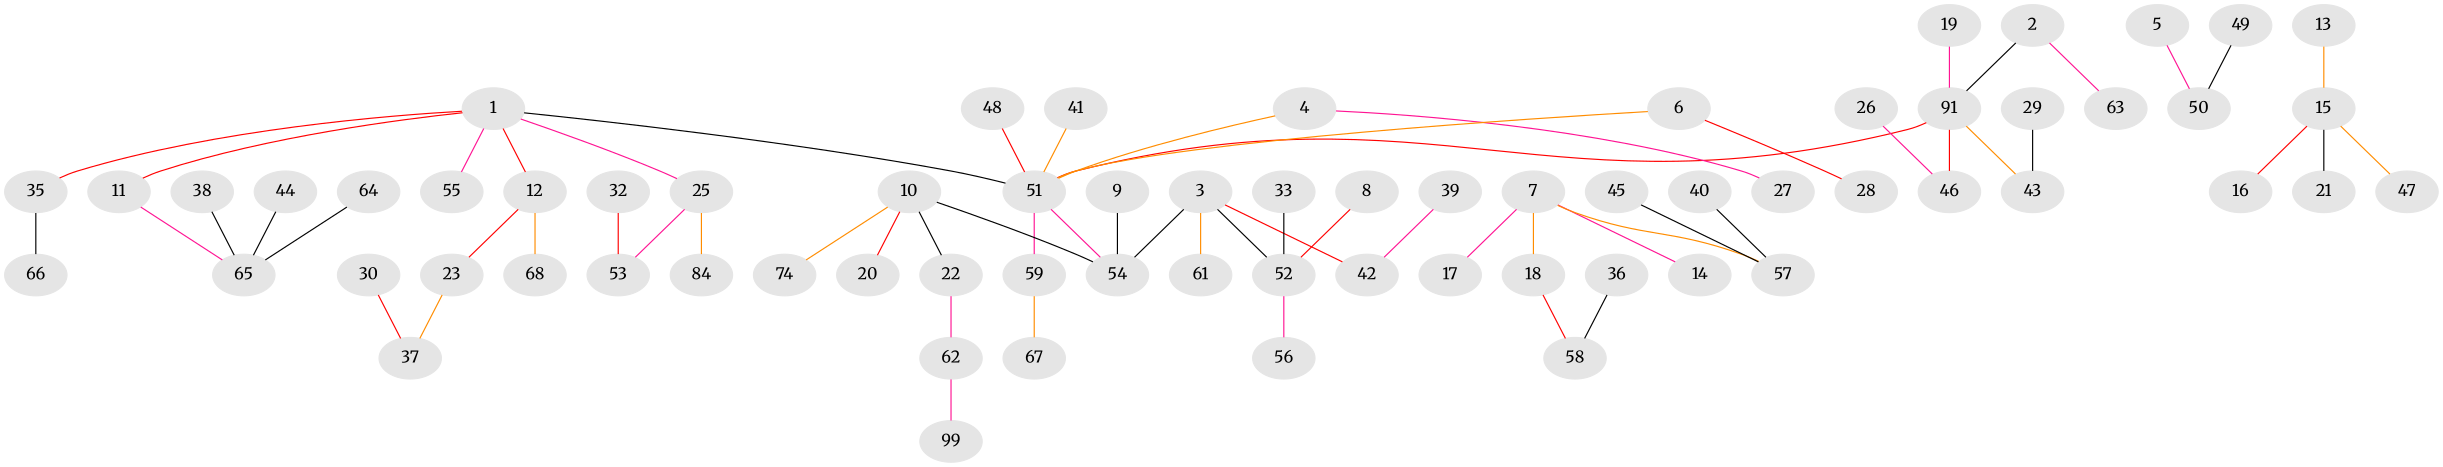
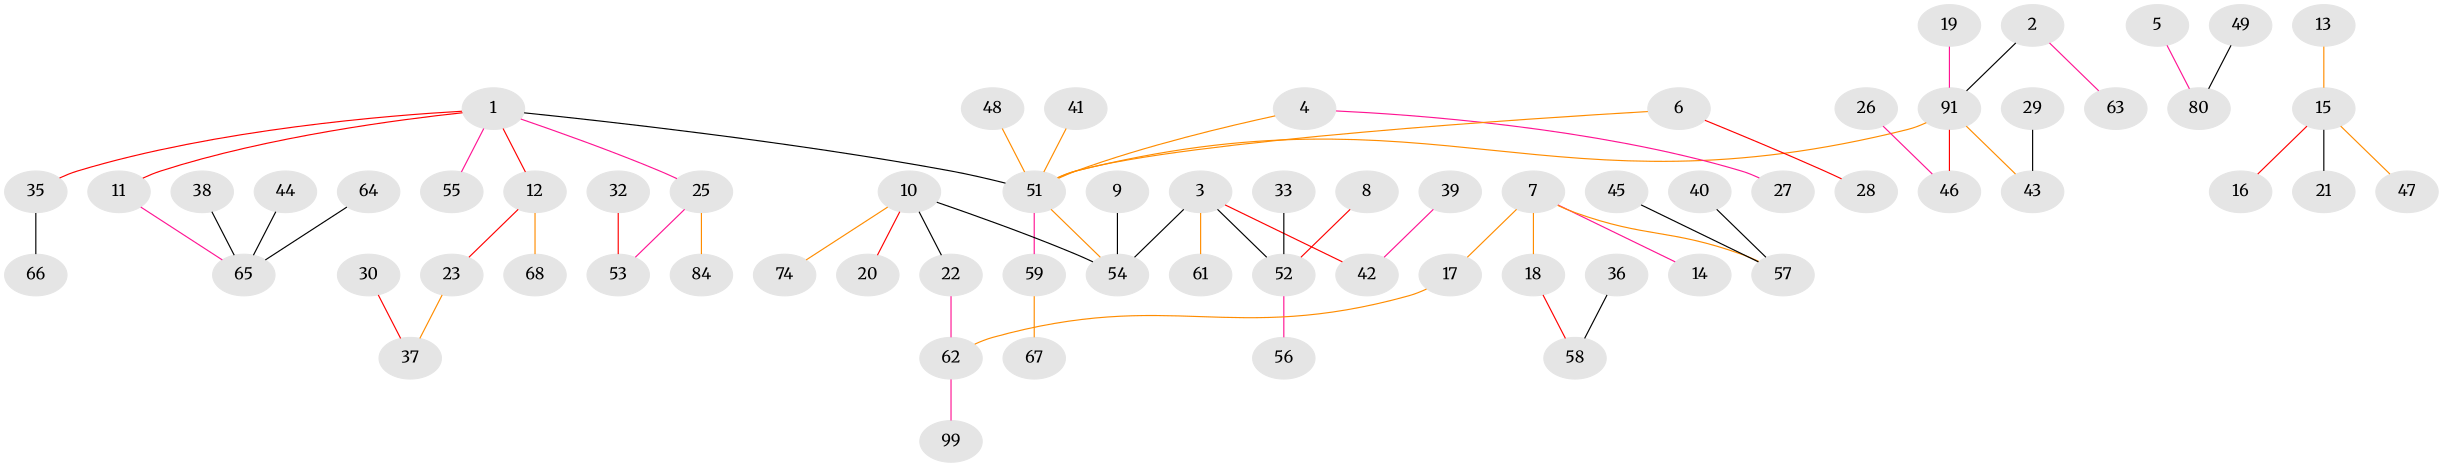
(2199, 109) -> (2199, 109)
(1013, 150) -> (1013, 150)
(1492, 150) -> (1492, 150)
(1076, 233) -> (1076, 233)
(1492, 233) -> (1492, 233)
none -> (1201, 317)
